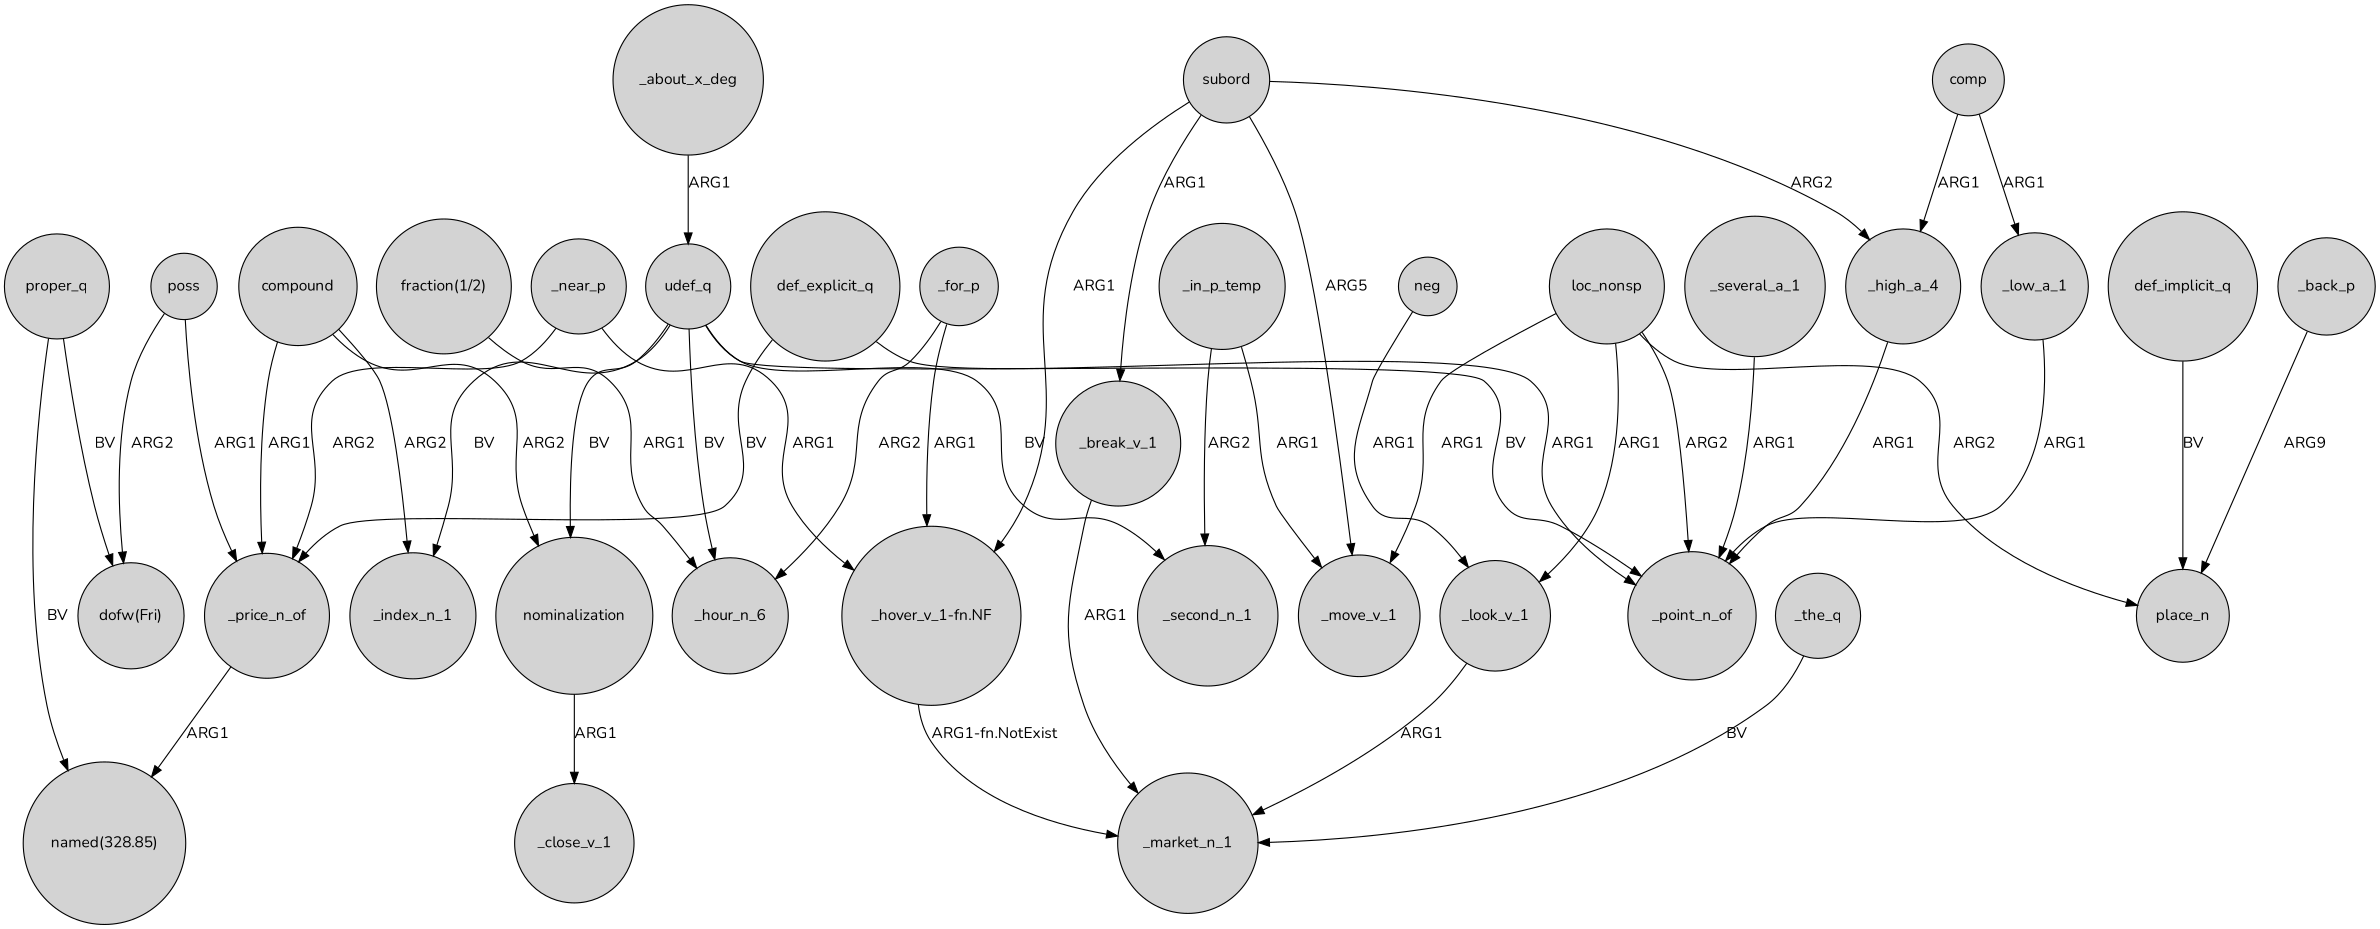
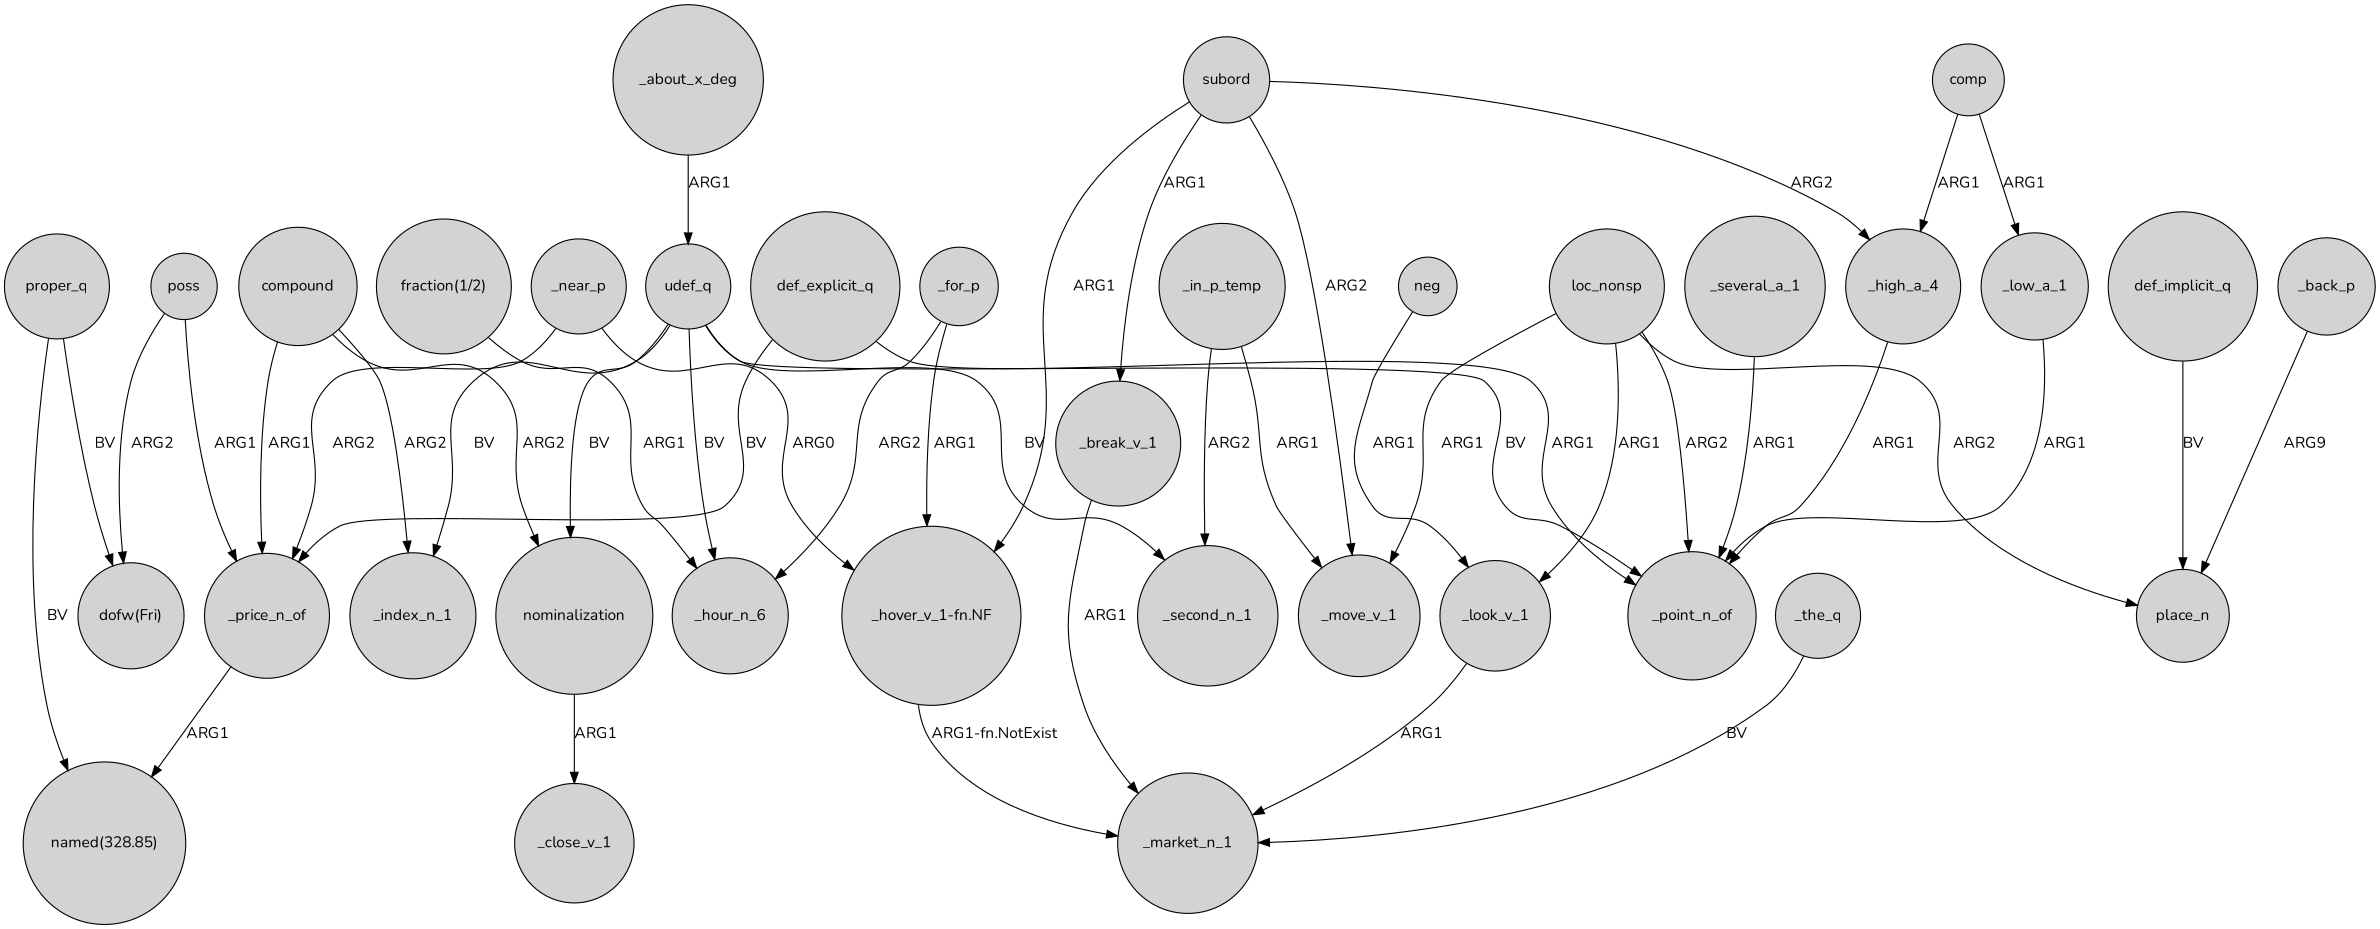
(1347, 286) -> (1347, 286)
(814, 444) -> (814, 444)
